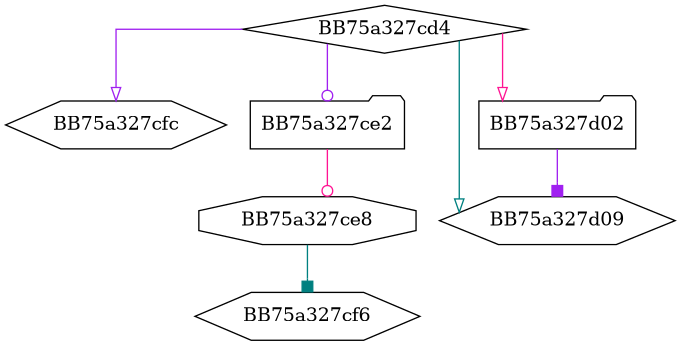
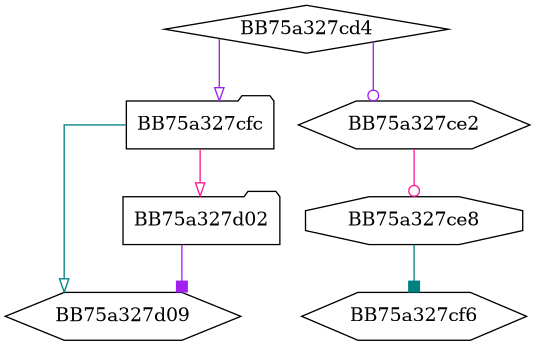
(503, 60) -> (200, 166)
(459, 120) -> (64, 171)
(116, 125) -> (200, 125)
(327, 125) -> (414, 125)
